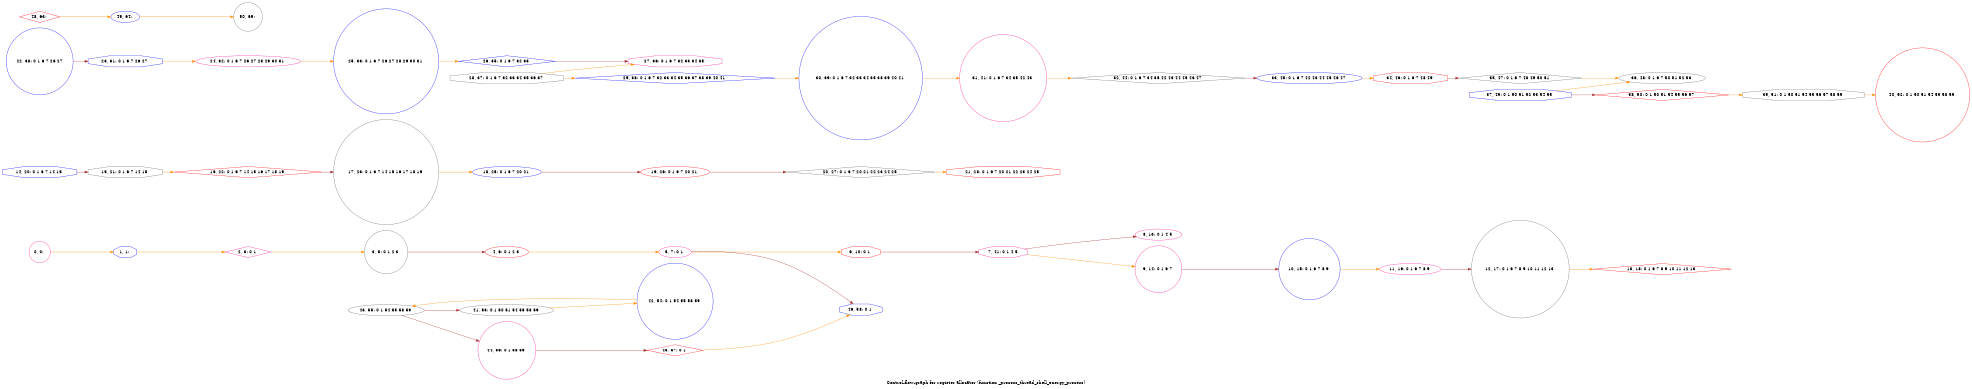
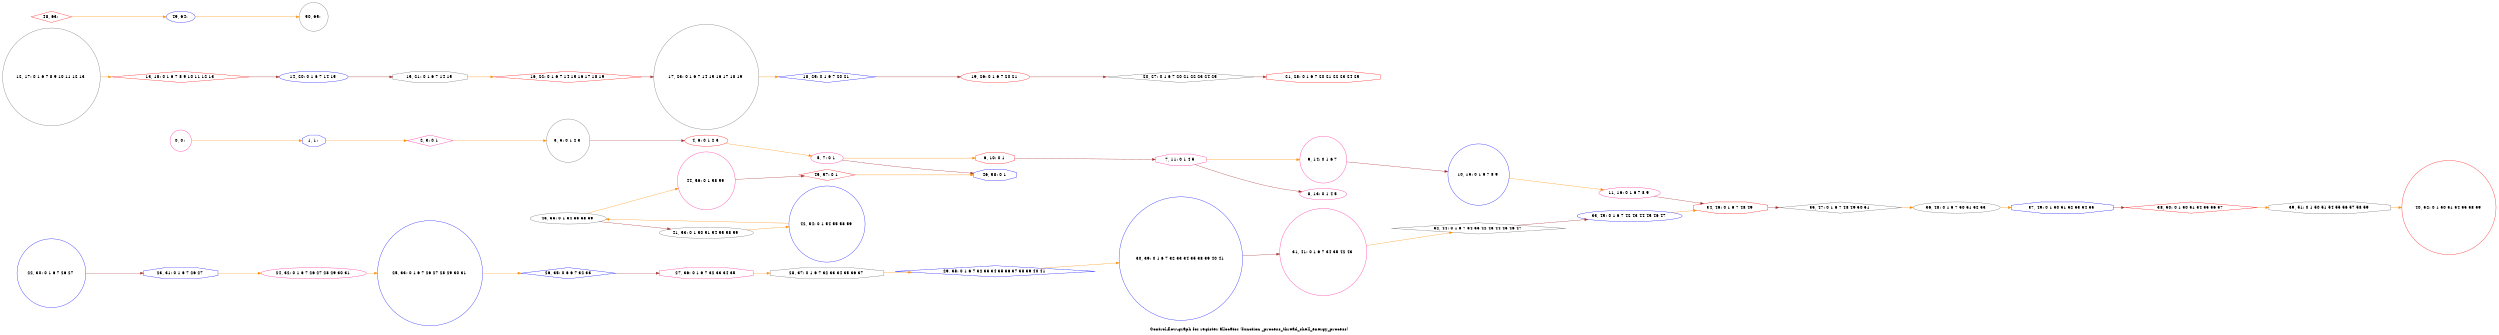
(40, 61) -> (51, 273)
(507, 61) -> (568, 273)
(586, 69) -> (760, 273)
none -> (263, 77)
(939, 78) -> (1260, 255)
(1591, 87) -> (2004, 208)
(40, 172) -> (314, 77)
(507, 172) -> (827, 77)
(939, 172) -> (1259, 77)
(1003, 252) -> (1181, 160)
(1455, 269) -> (1677, 200)
(439, 328) -> (631, 201)
